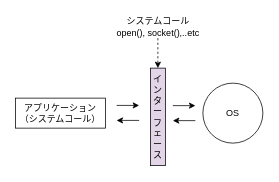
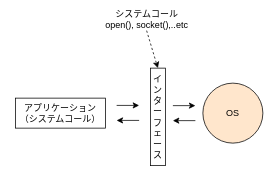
(158, 27) -> (147, 19)
(233, 113) -> (233, 113)
(158, 117) -> (158, 117)
